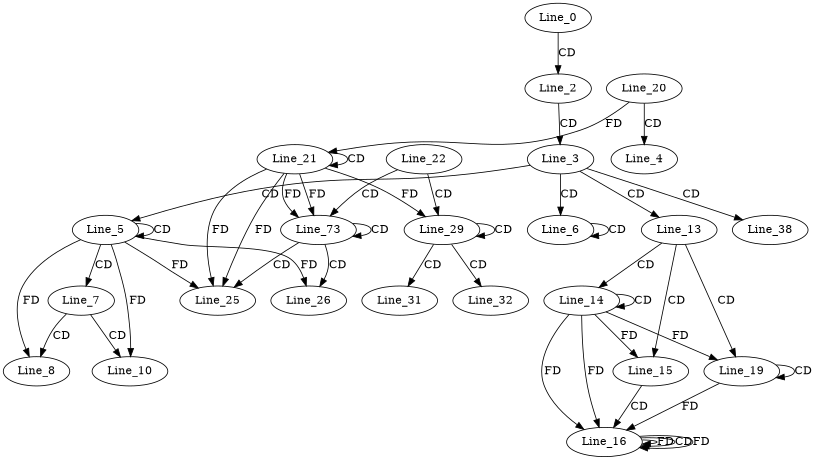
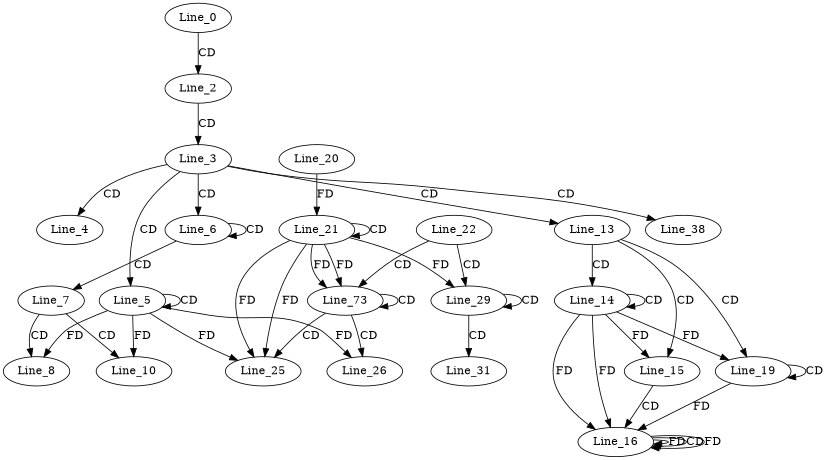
(644, 120) -> (121, 179)
(95, 261) -> (124, 266)
(491, 301) -> none
